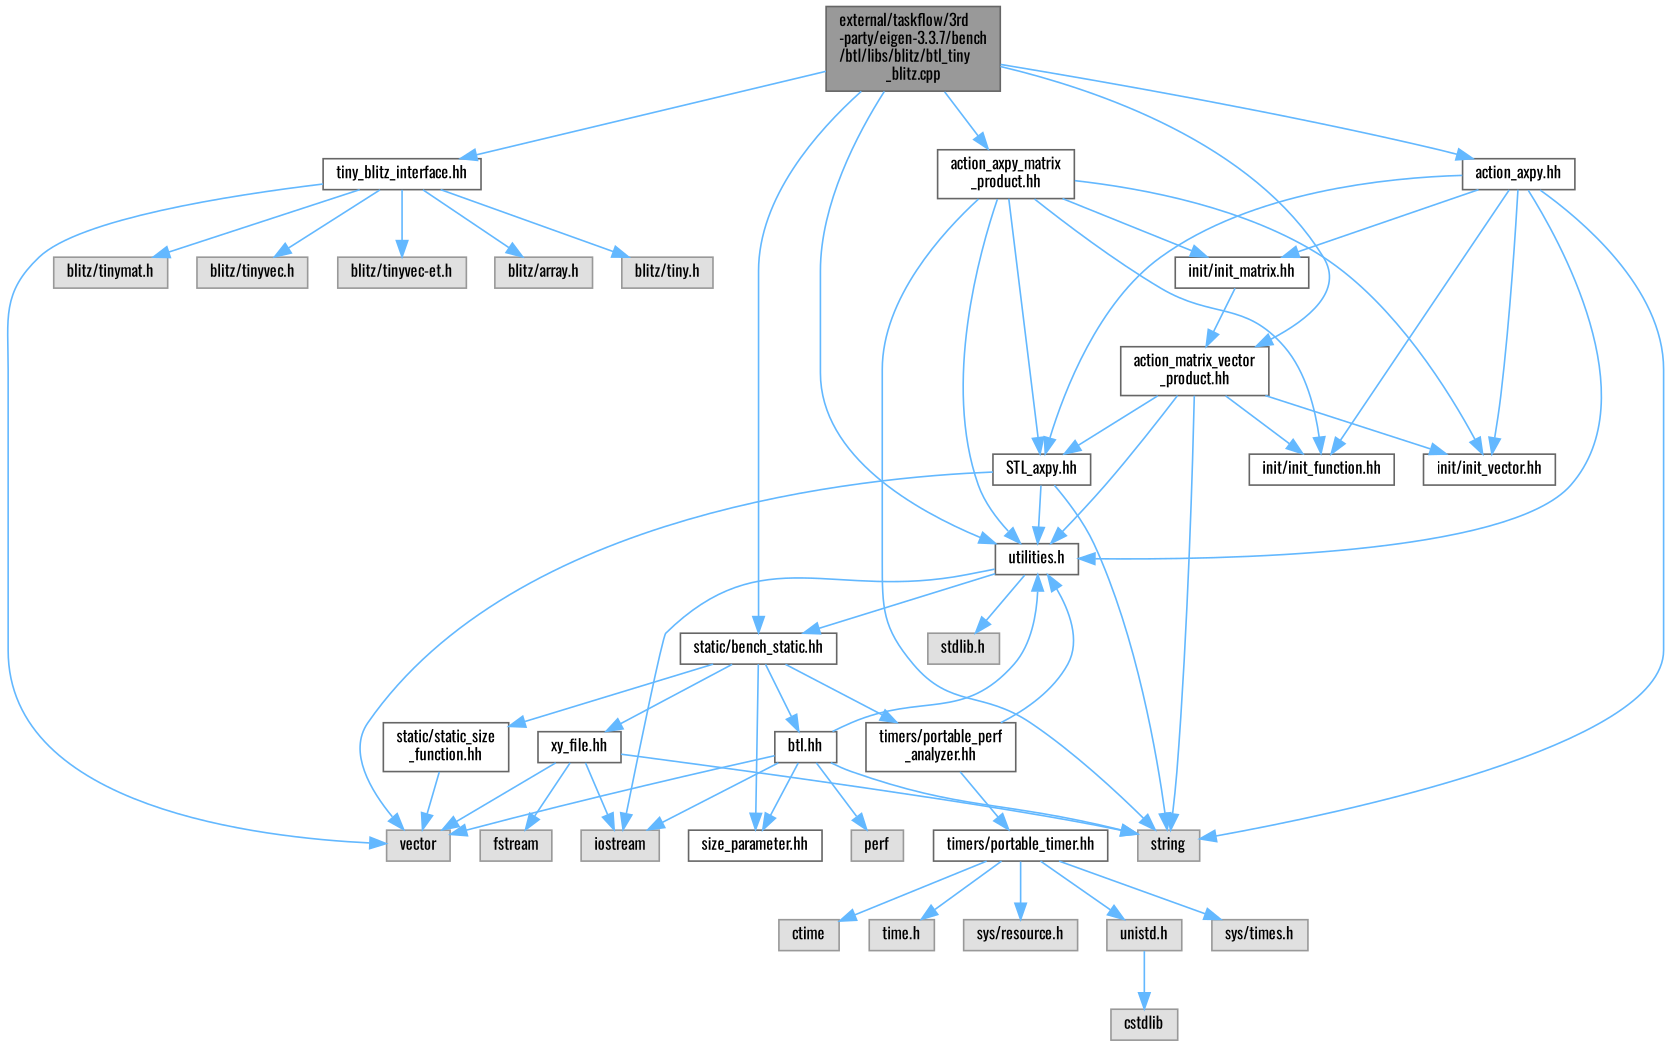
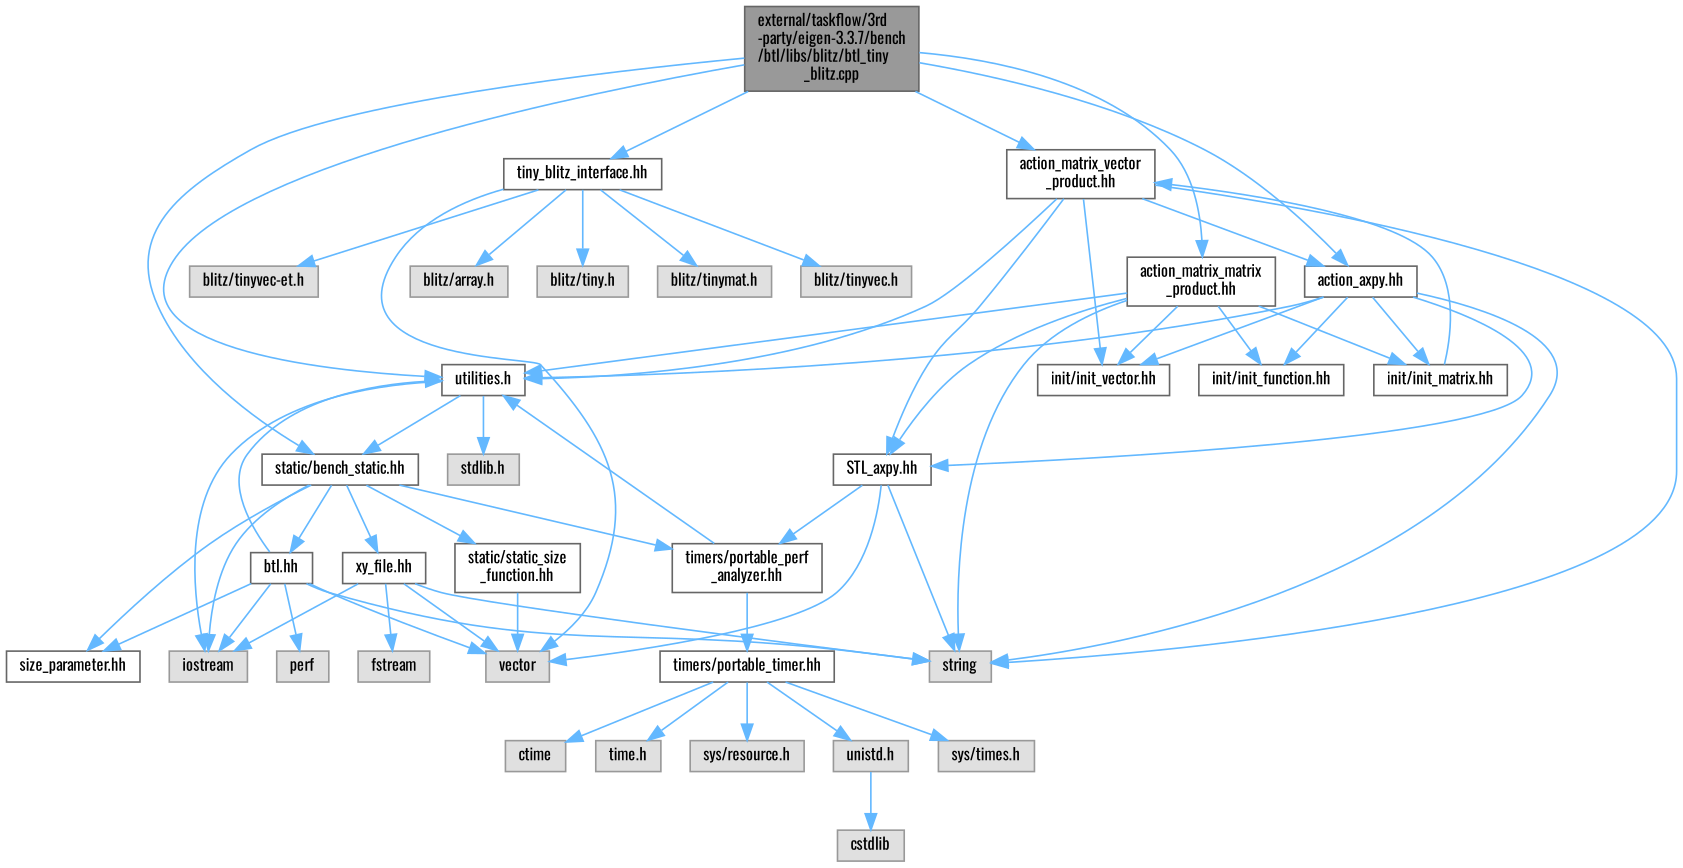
(1006, 174) -> (1201, 282)
(1258, 420) -> (1225, 229)
(1040, 506) -> (828, 510)
none -> (236, 544)
